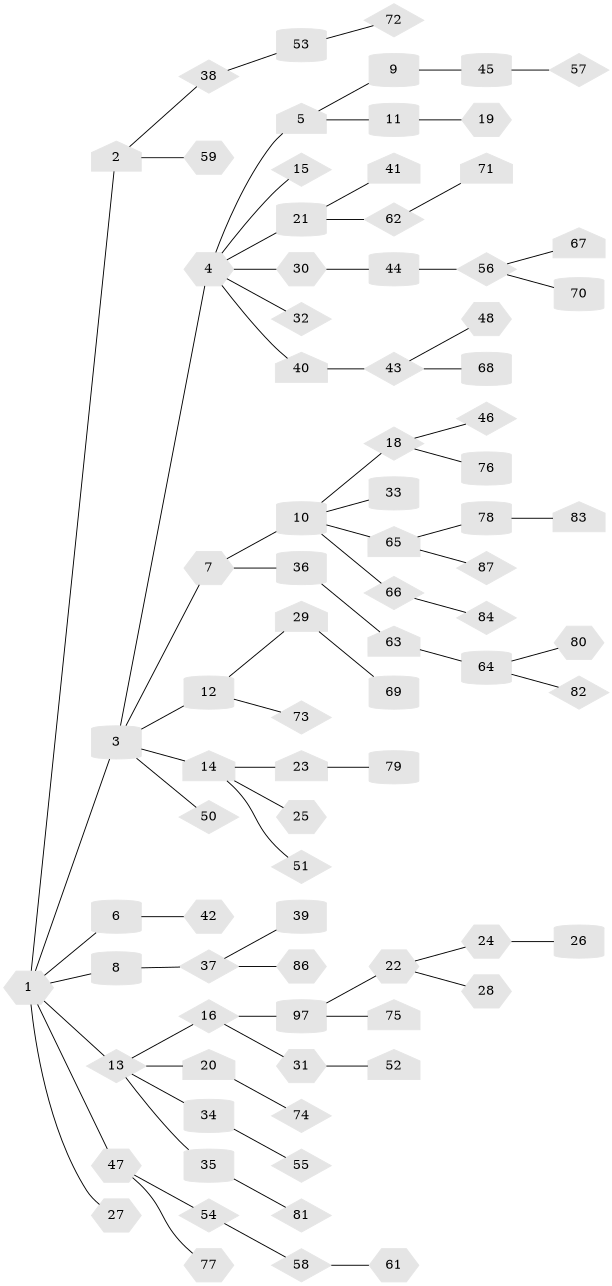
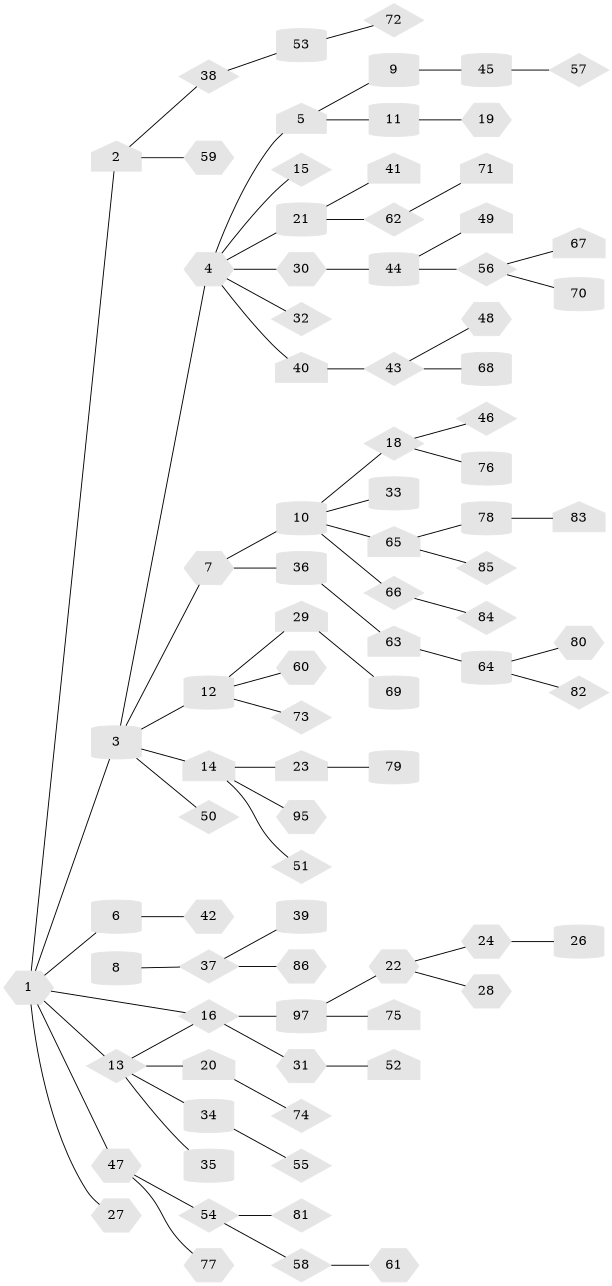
none -> (486, 219)
(486, 568) -> (486, 568)
none -> (301, 668)
(301, 817) -> (301, 817)
(71, 978) -> (118, 1002)
(260, 1193) -> (255, 1215)
